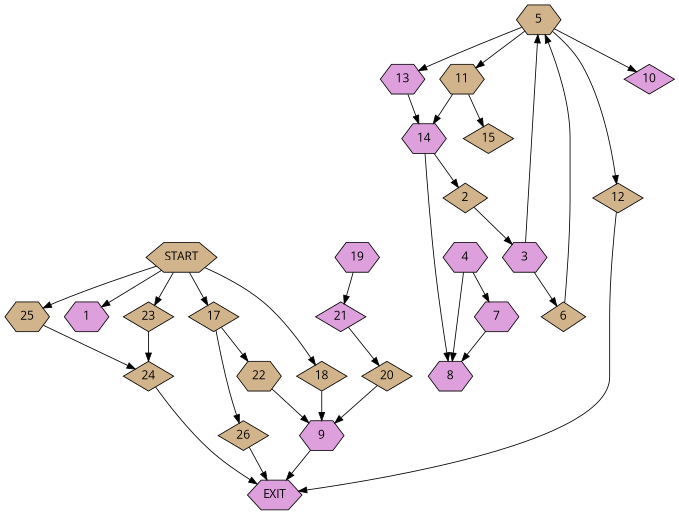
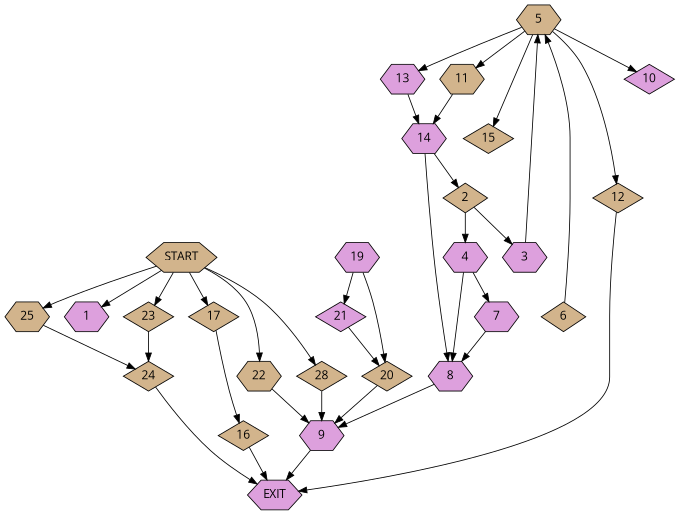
(474, 107) -> (515, 77)
none -> (465, 224)
(543, 286) -> none
none -> (376, 313)
(232, 341) -> (246, 302)
(322, 376) -> (322, 376)
none -> (390, 404)
(243, 436) -> (243, 436)
